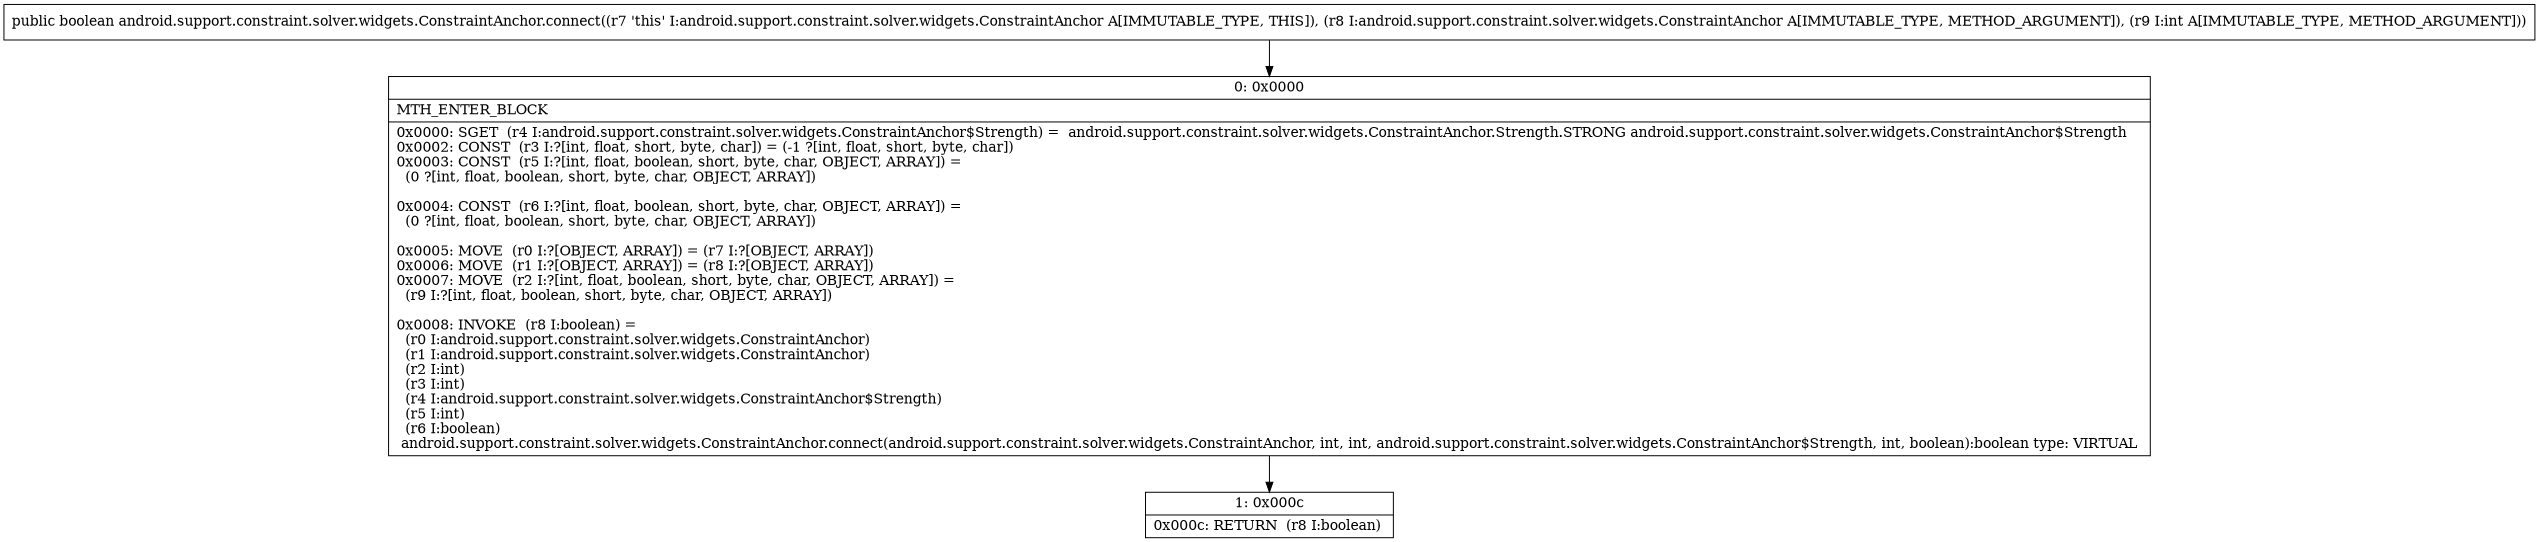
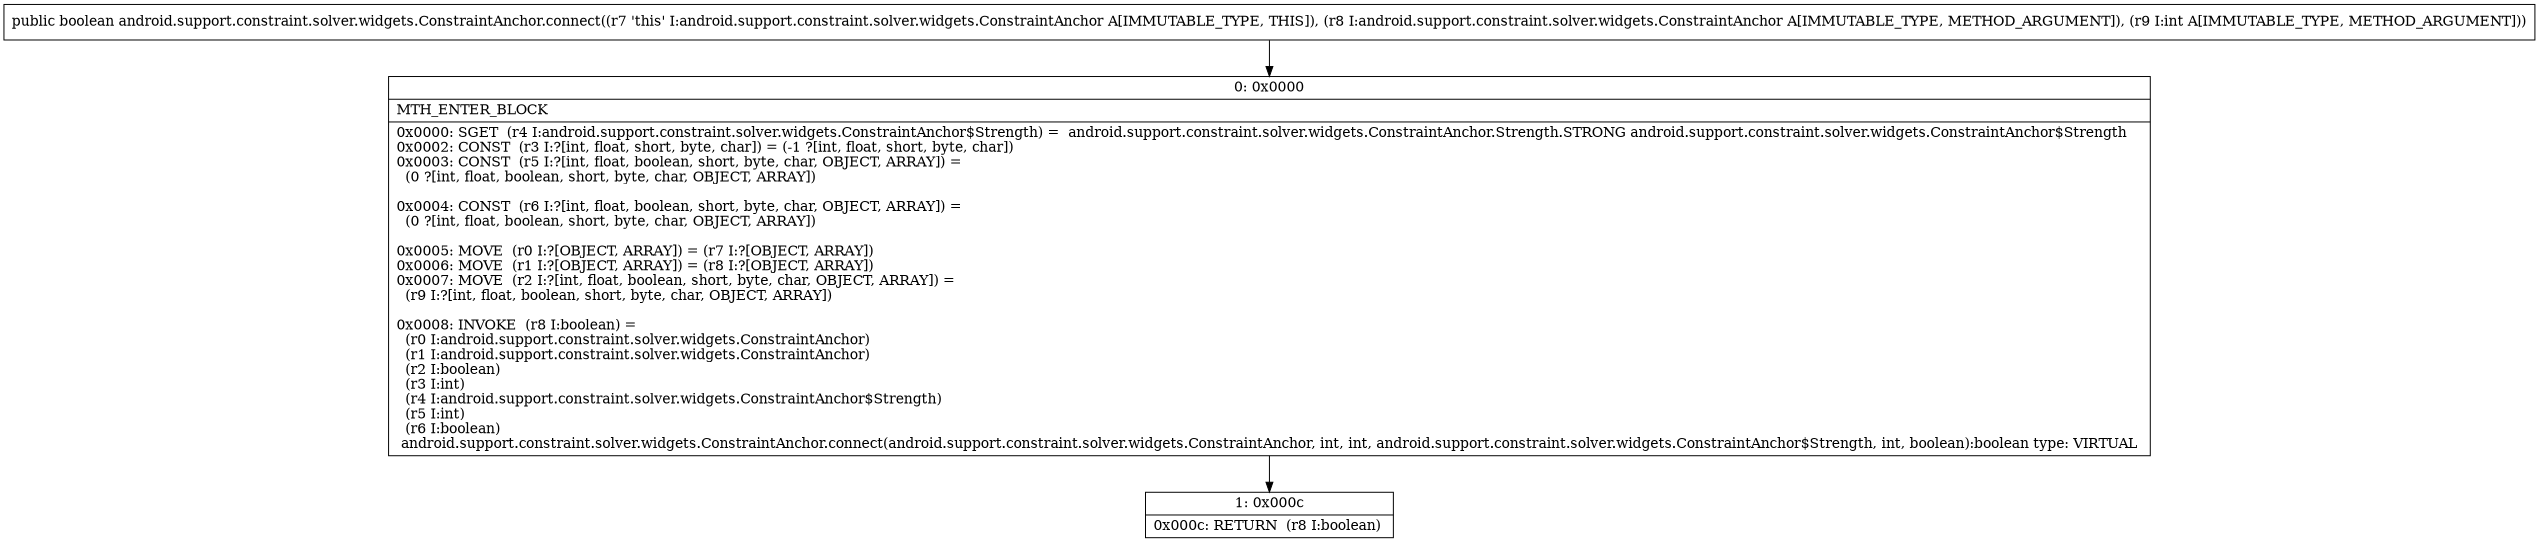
(431, 370) -> (449, 370)
